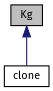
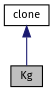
(27, 51) -> (27, 51)
